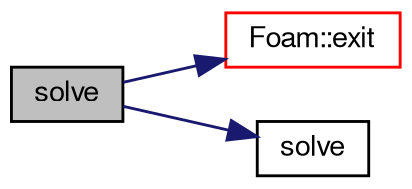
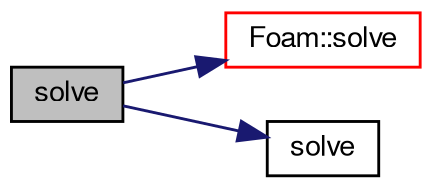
(313, 40) -> (323, 40)
